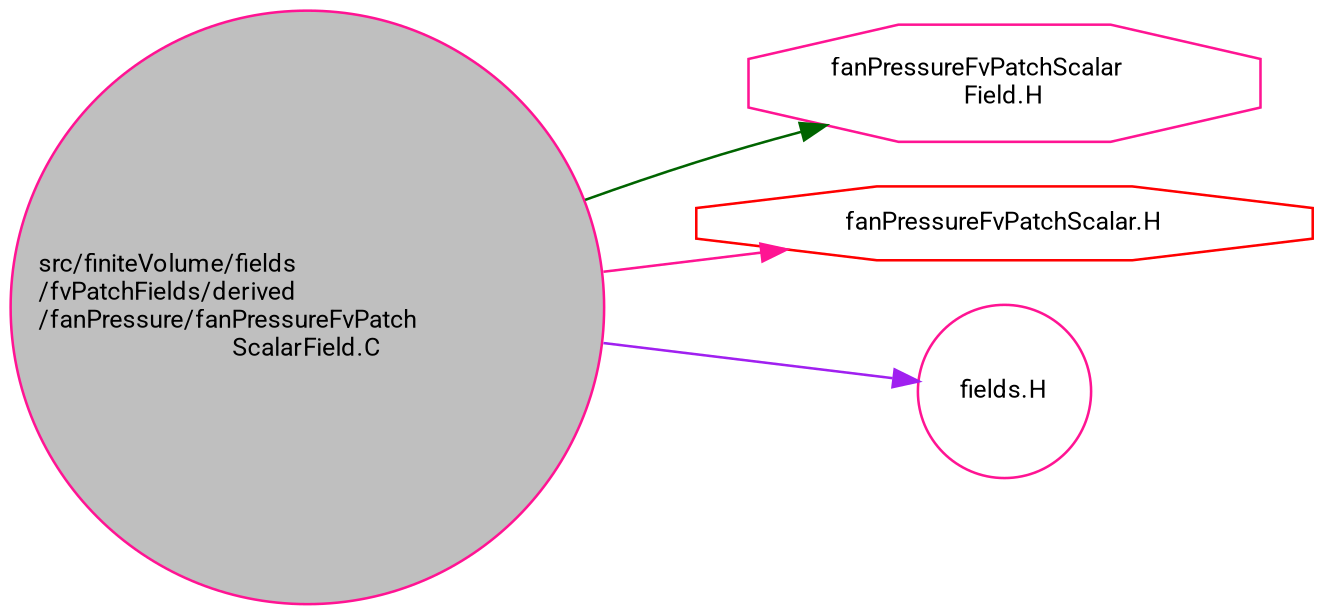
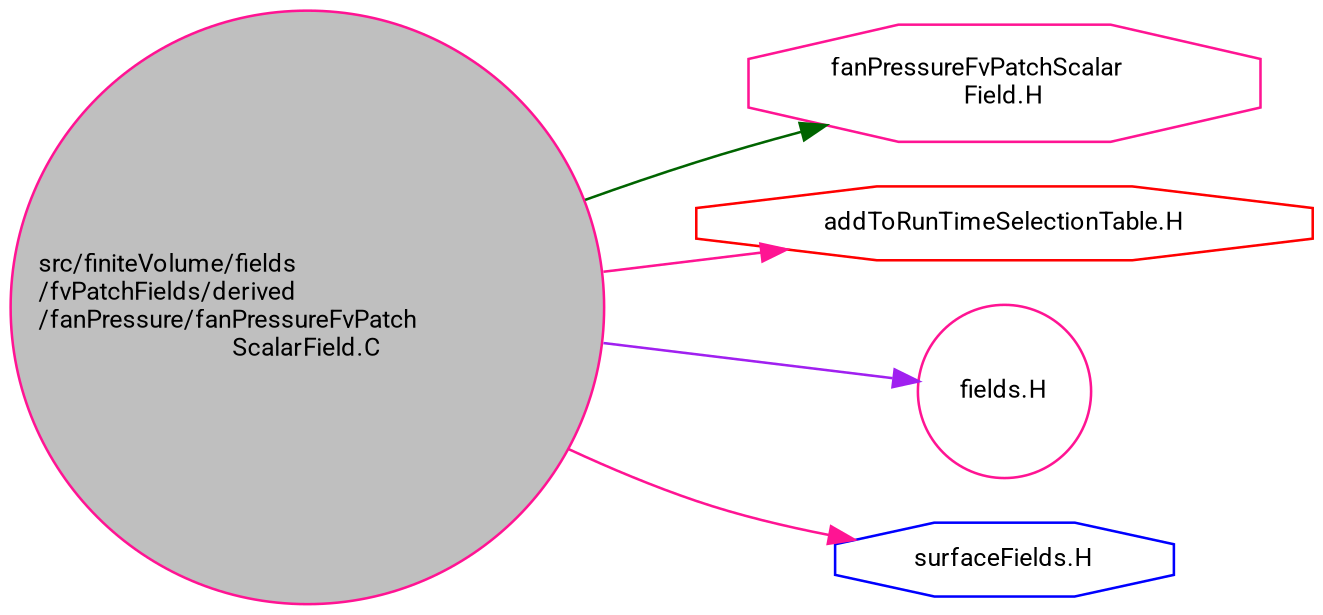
(1004, 223) -> (1004, 223)
none -> (1004, 560)
